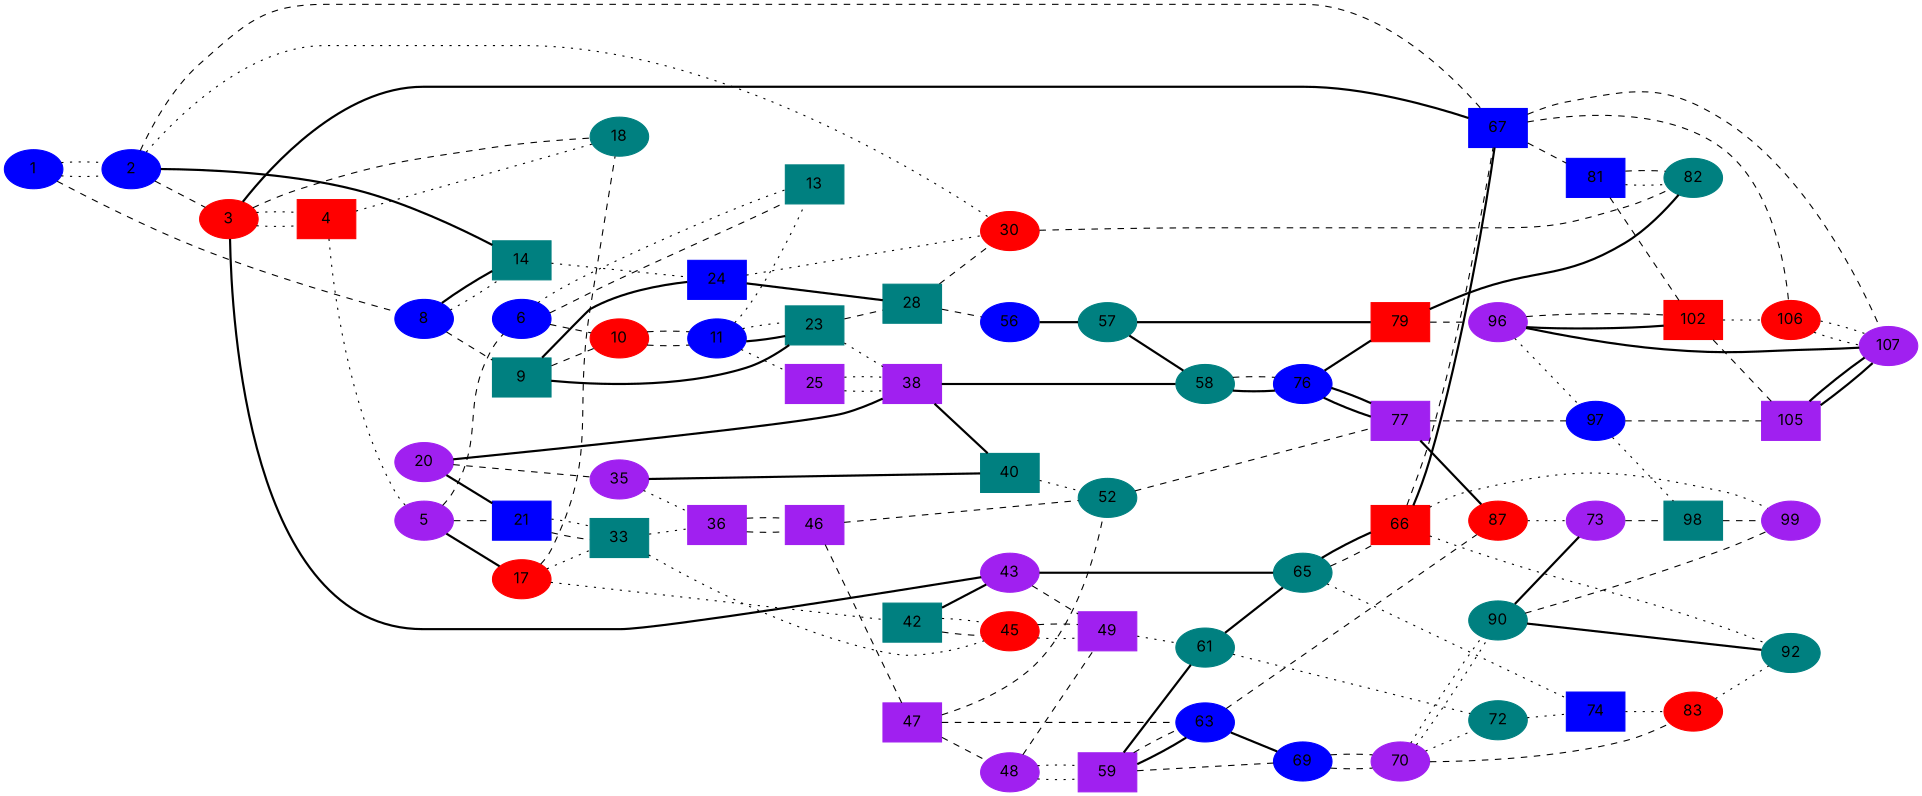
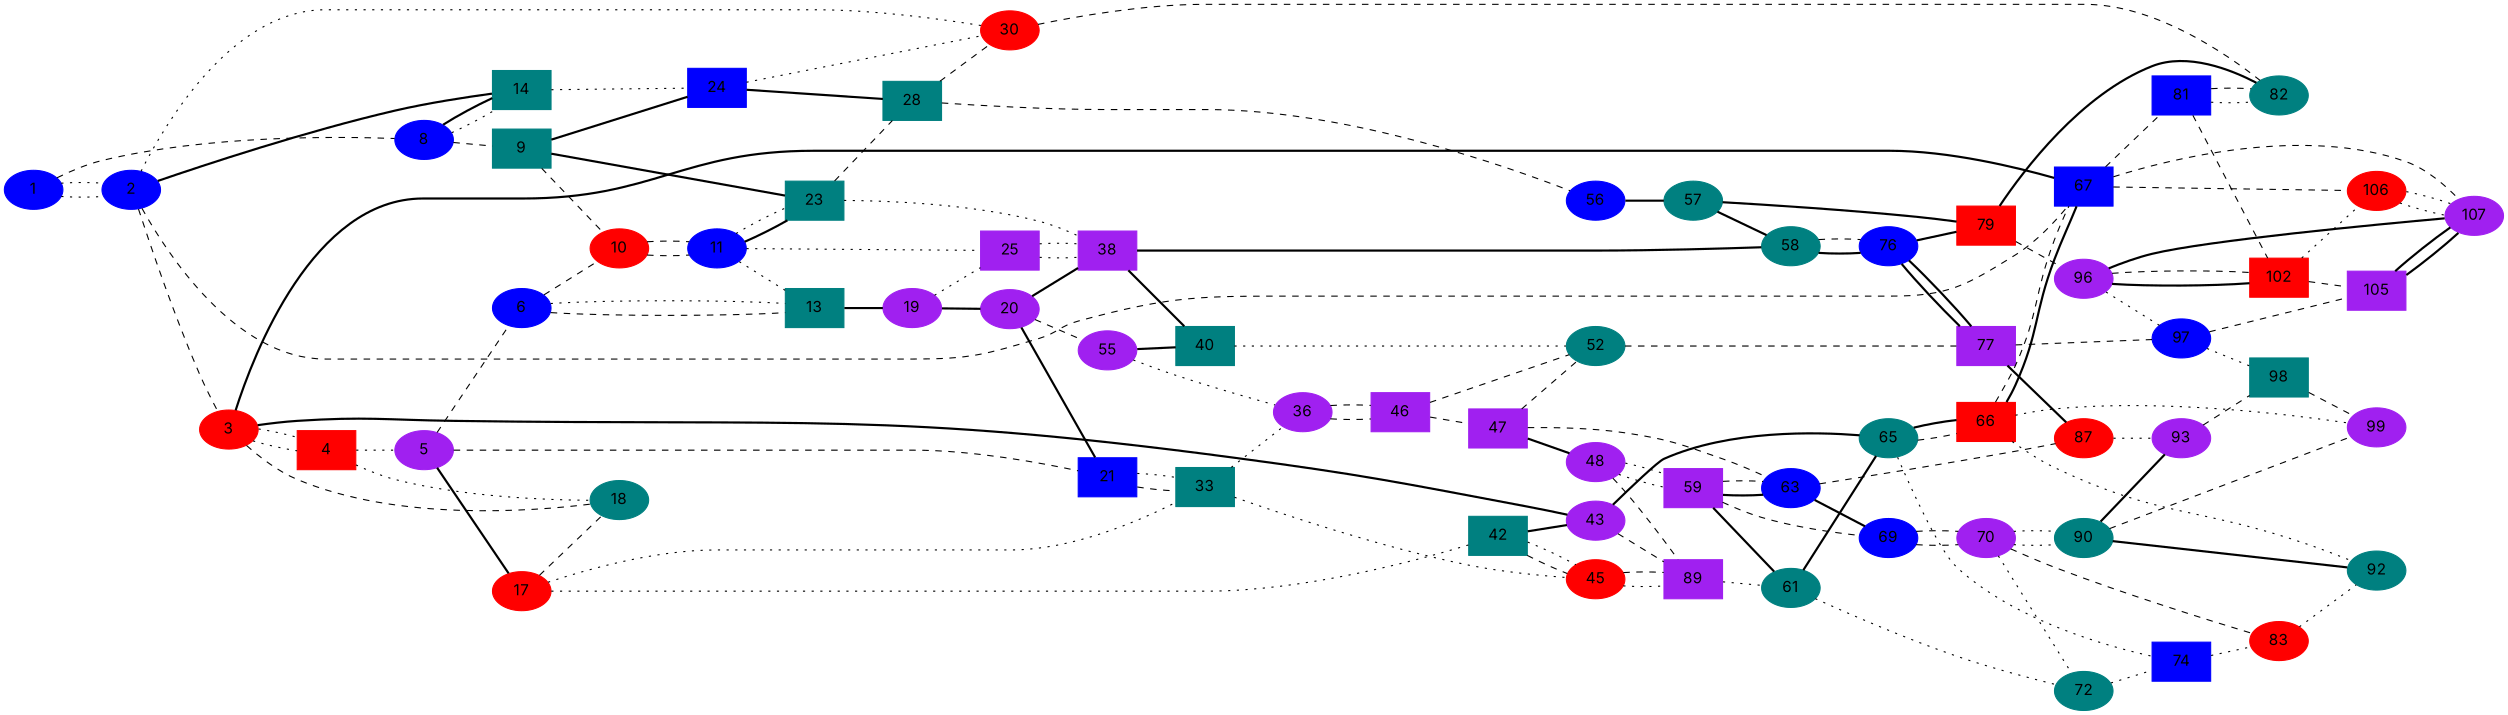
none -> (912, 308)
(619, 479) -> (1108, 350)
(1596, 521) -> (2181, 438)
(717, 525) -> (1303, 412)
(1108, 631) -> (1693, 579)
(964, 749) -> (1549, 446)
